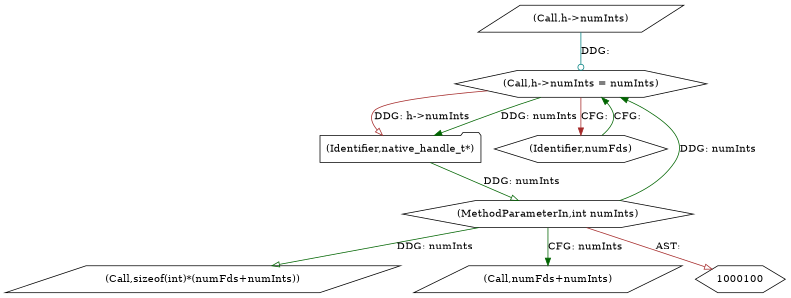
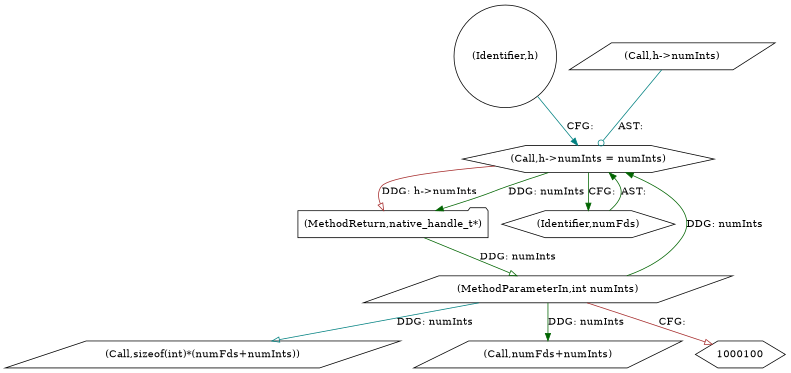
(597, 51) -> (633, 127)
none -> (505, 56)
(581, 113) -> (588, 188)
(629, 116) -> (636, 192)
(400, 149) -> (393, 224)
(548, 214) -> (548, 289)
(379, 246) -> (379, 321)
(585, 247) -> (587, 322)
(670, 247) -> (674, 322)
